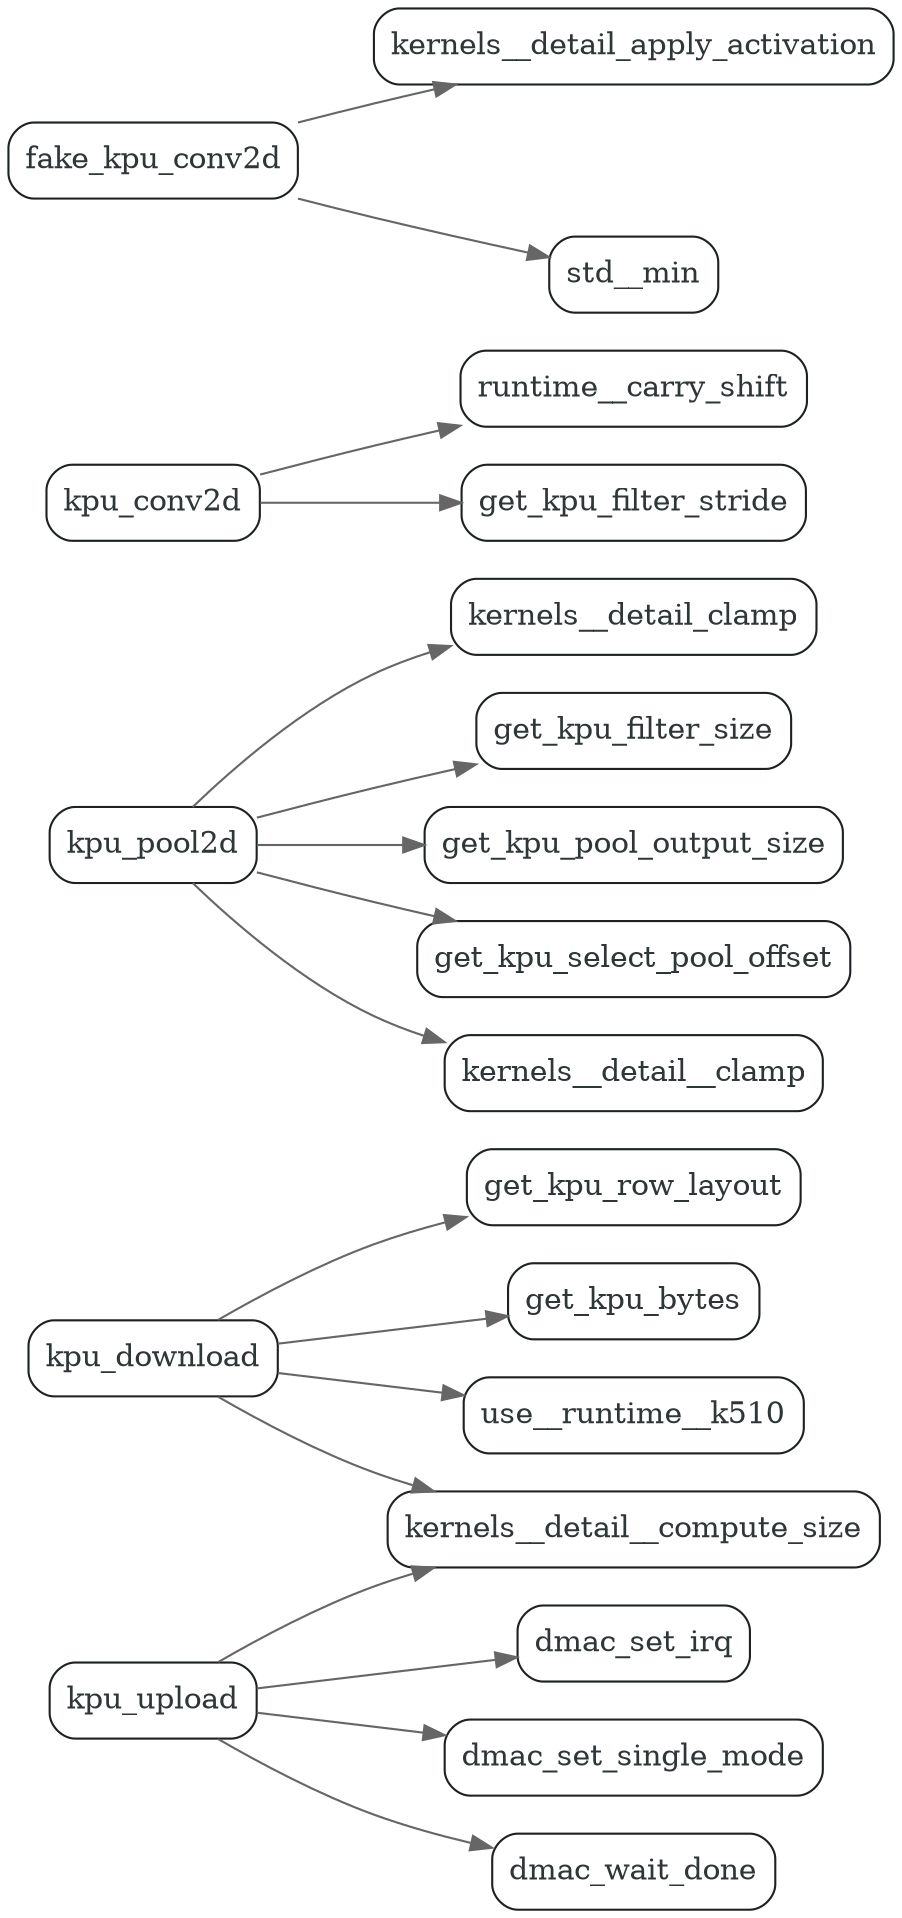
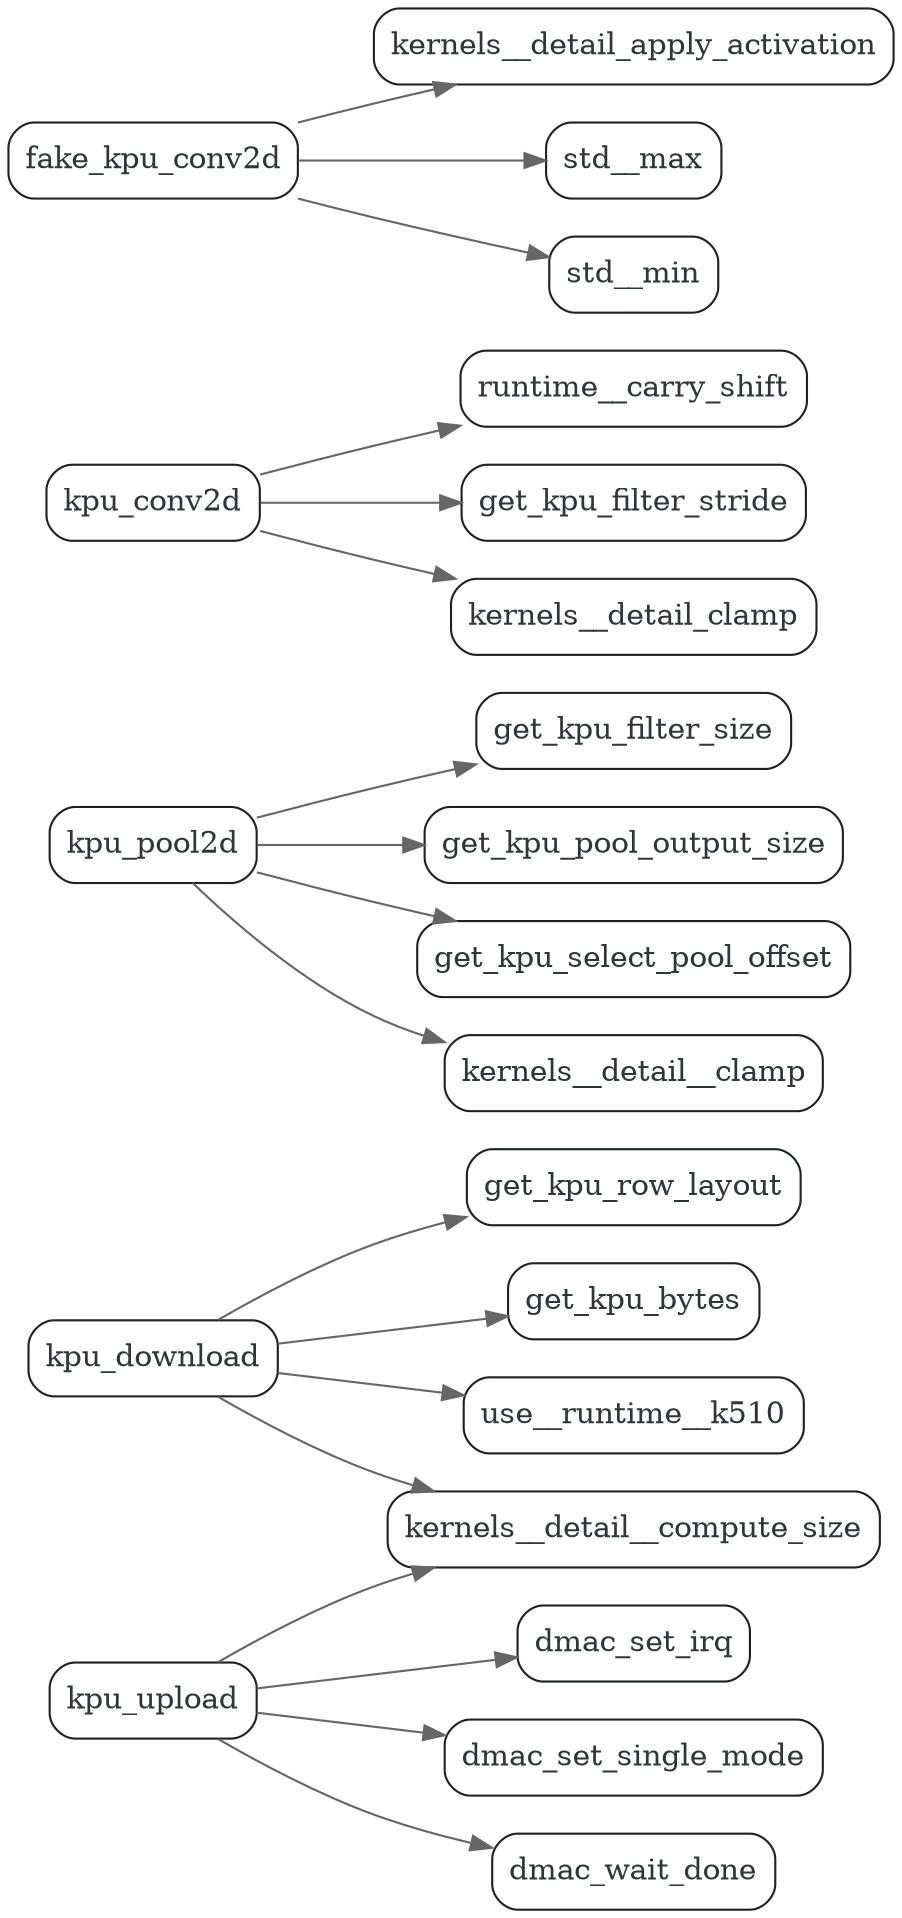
none -> (634, 161)
(303, 716) -> (347, 553)
